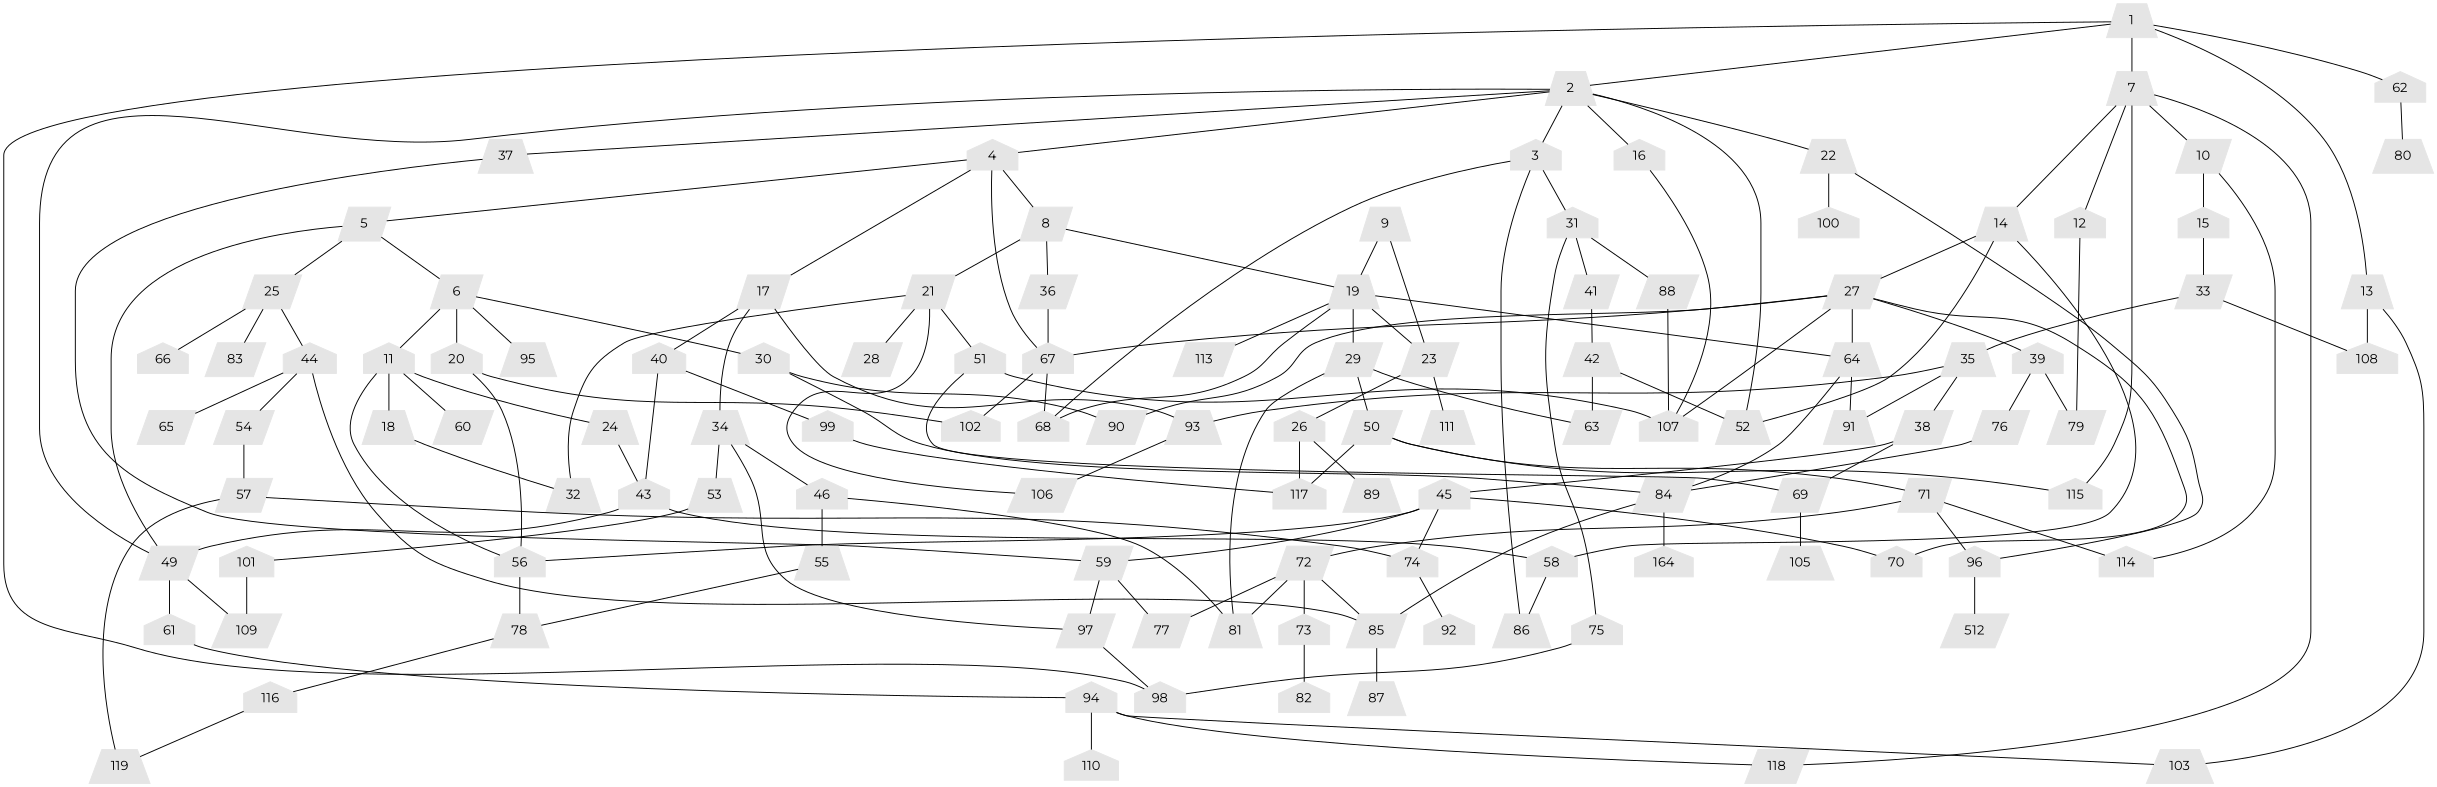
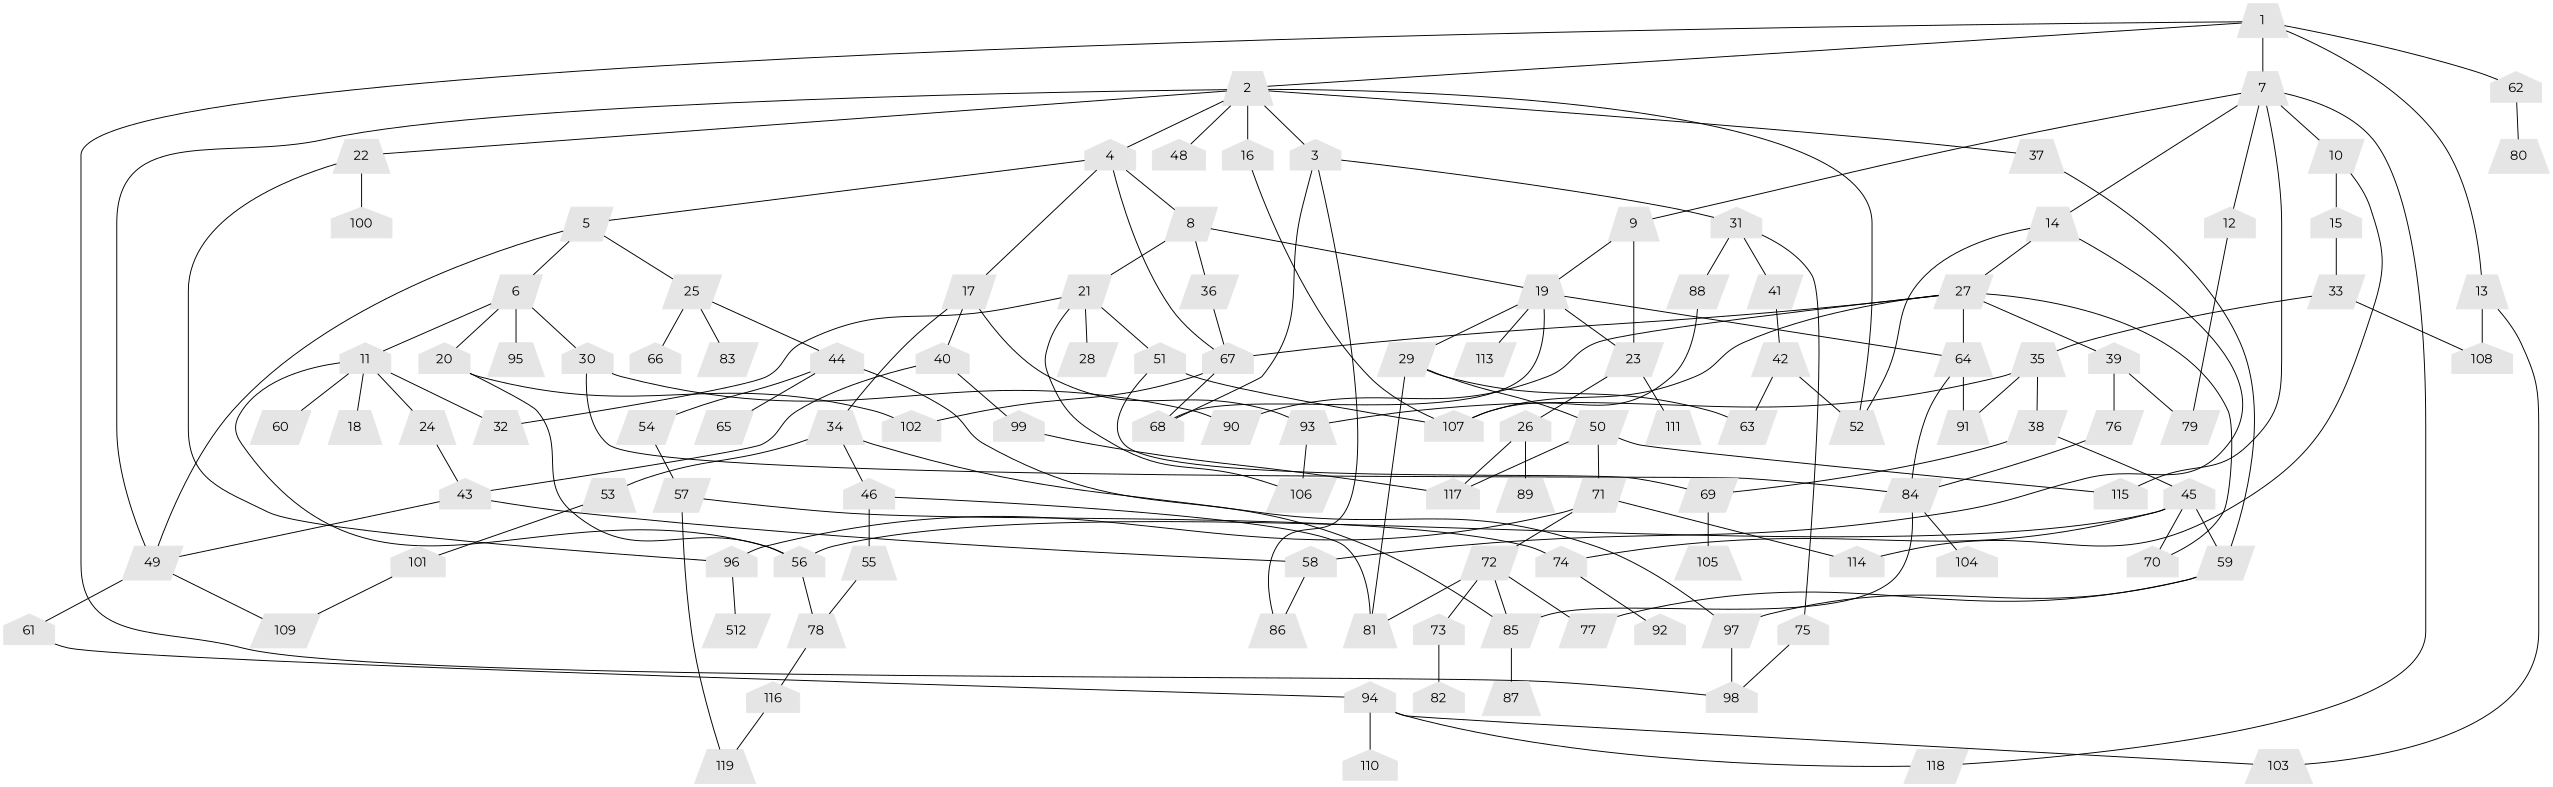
none -> (1946, 151)
none -> (1179, 156)
(484, 466) -> (436, 395)
(1664, 563) -> (1967, 563)
